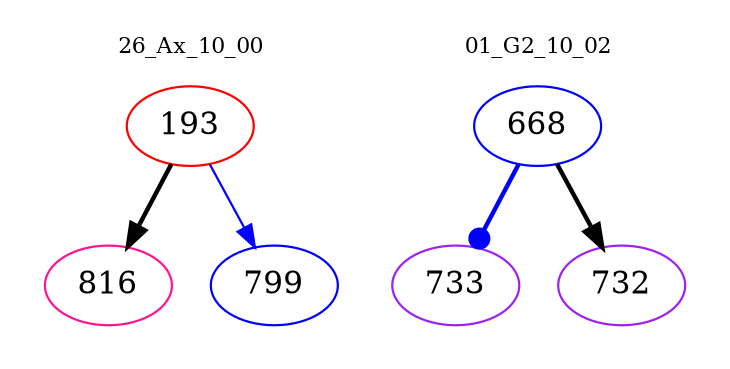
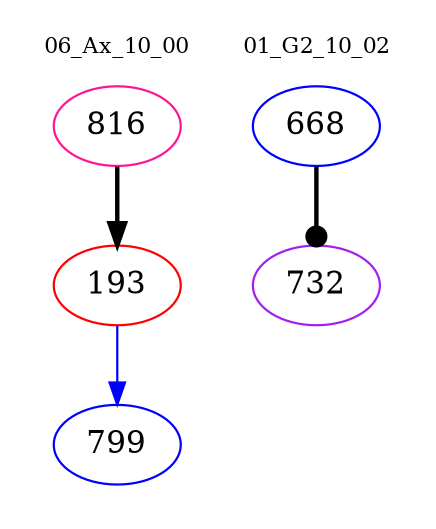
(191, 48) -> (117, 48)
(155, 195) -> (117, 195)
(574, 196) -> (316, 197)
(456, 285) -> none
